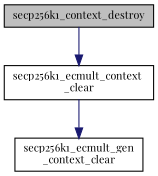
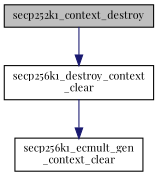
(79, 16) -> (79, 16)
(79, 83) -> (79, 83)
